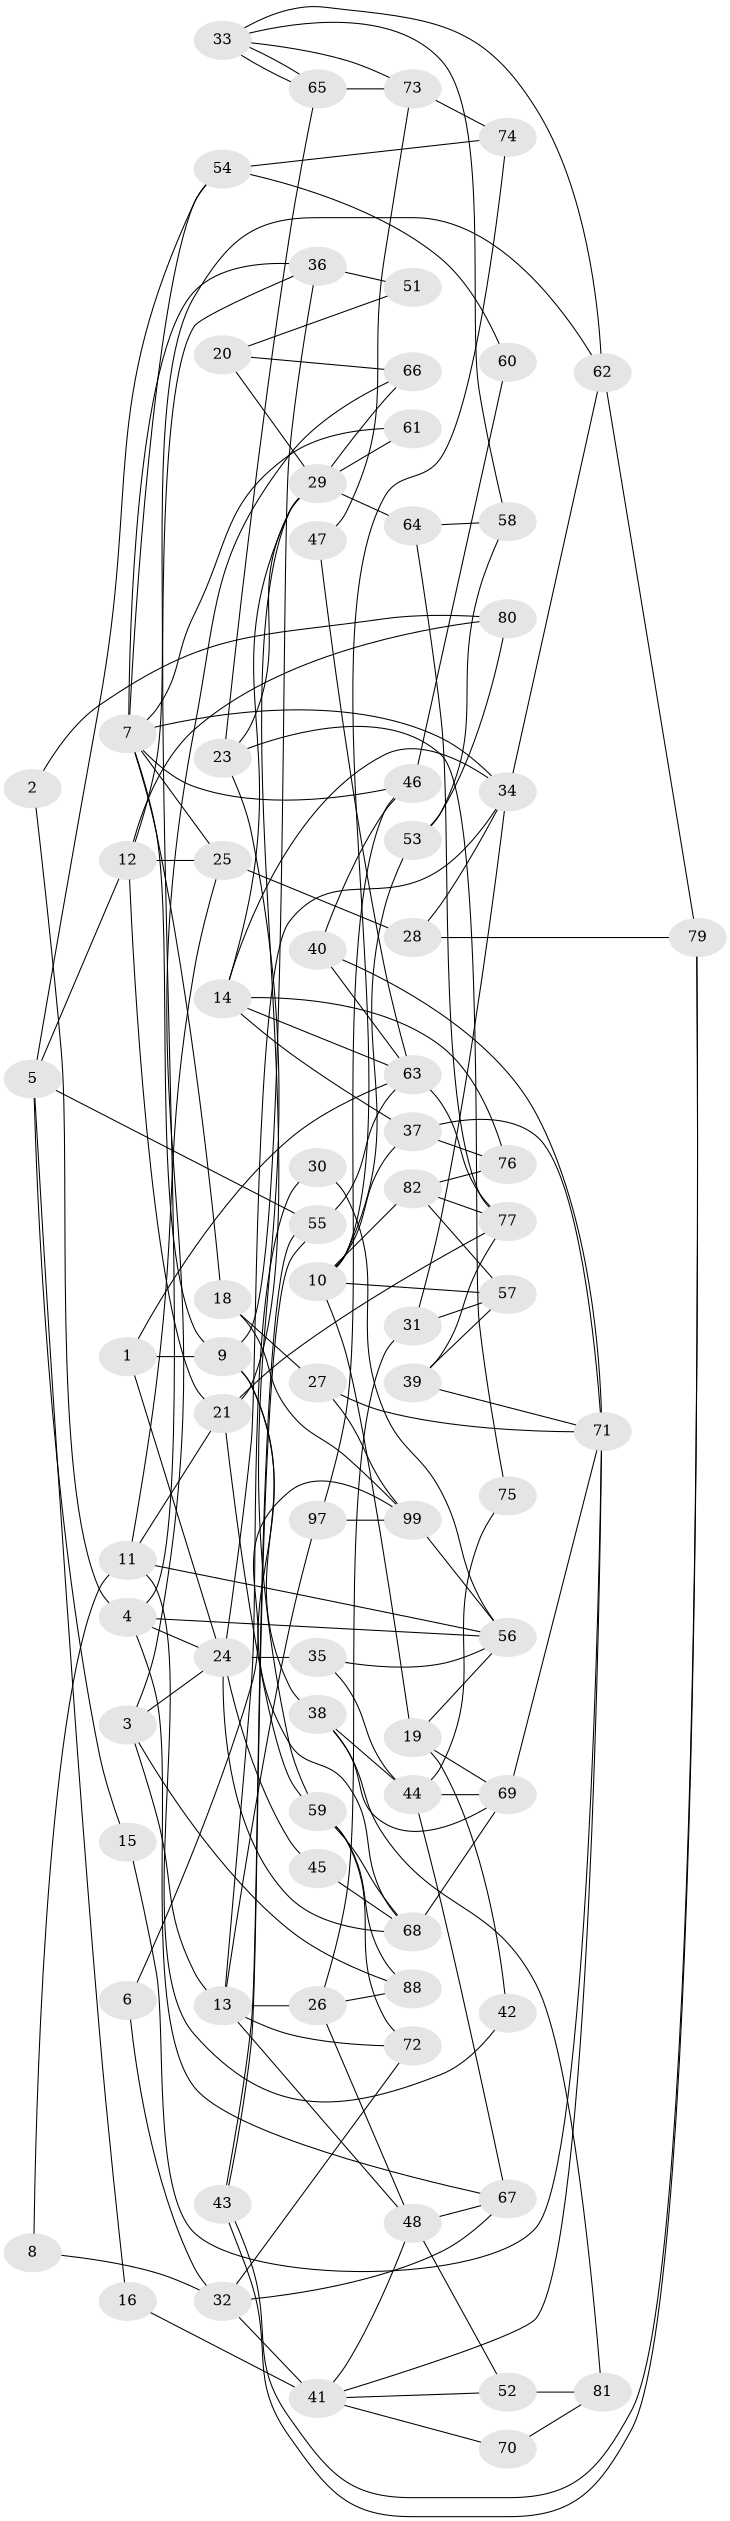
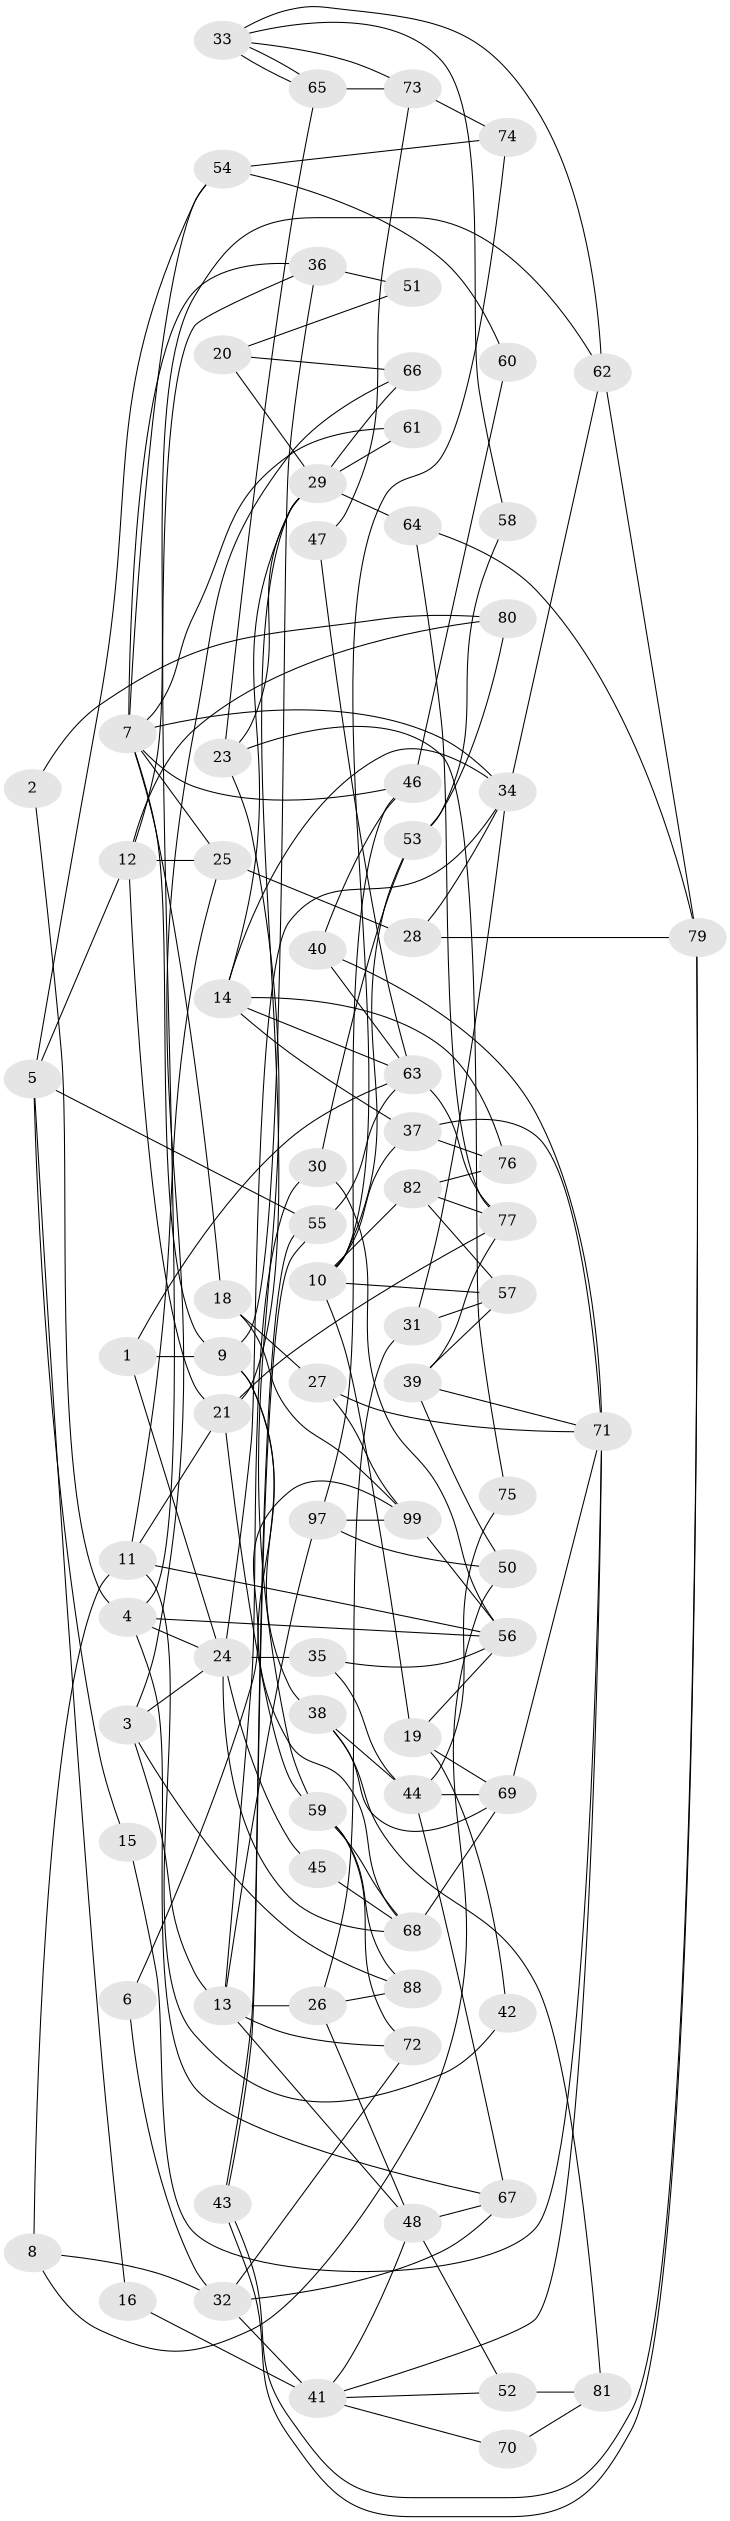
(460, 524) -> (609, 694)
none -> (343, 1061)
none -> (508, 1569)
